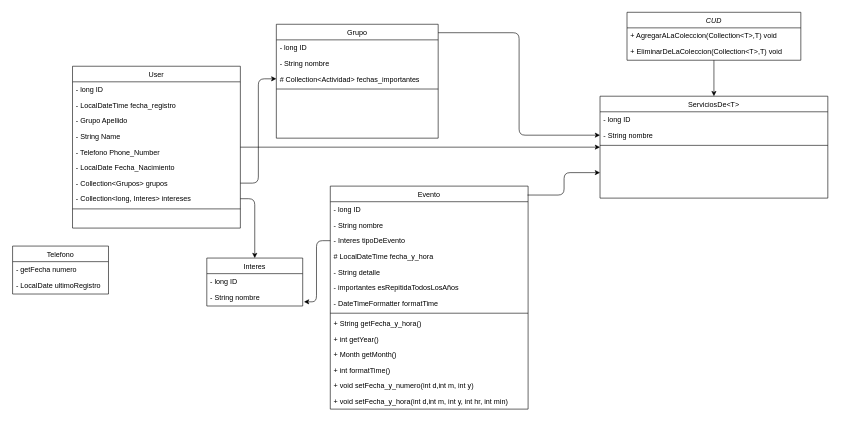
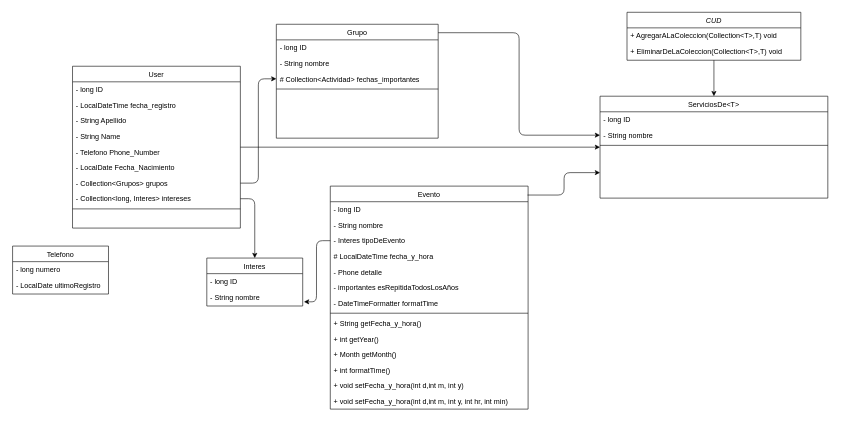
(103, 121) -> (104, 121)
(48, 270) -> (39, 270)
(361, 272) -> (360, 272)
(411, 386) -> (407, 386)
